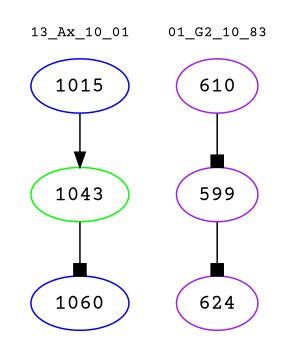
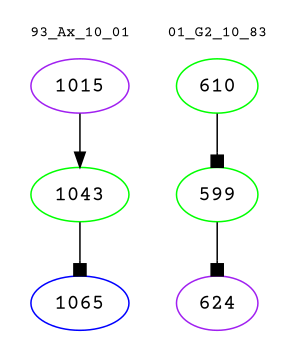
(81, 32) -> (81, 32)
(80, 86) -> (80, 86)
(217, 86) -> (217, 86)
(217, 195) -> (217, 195)
(80, 303) -> (80, 303)
